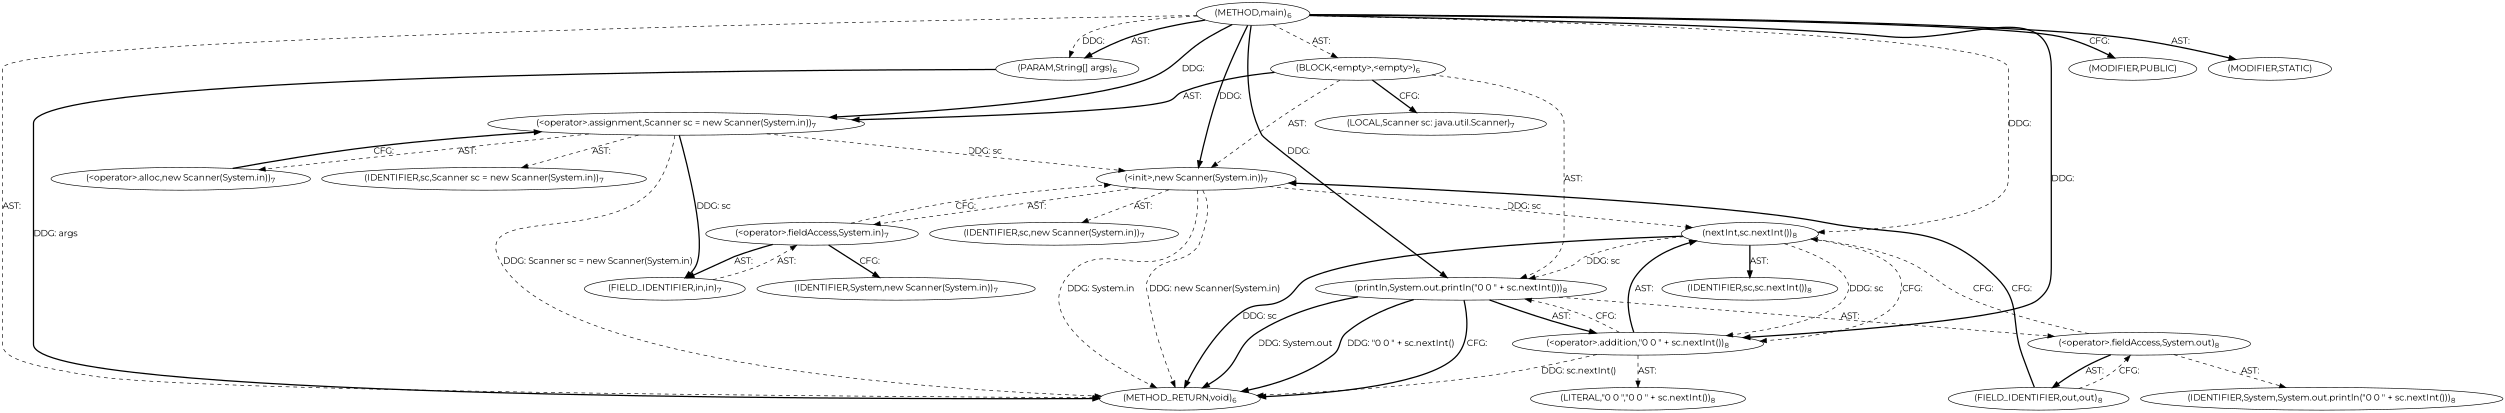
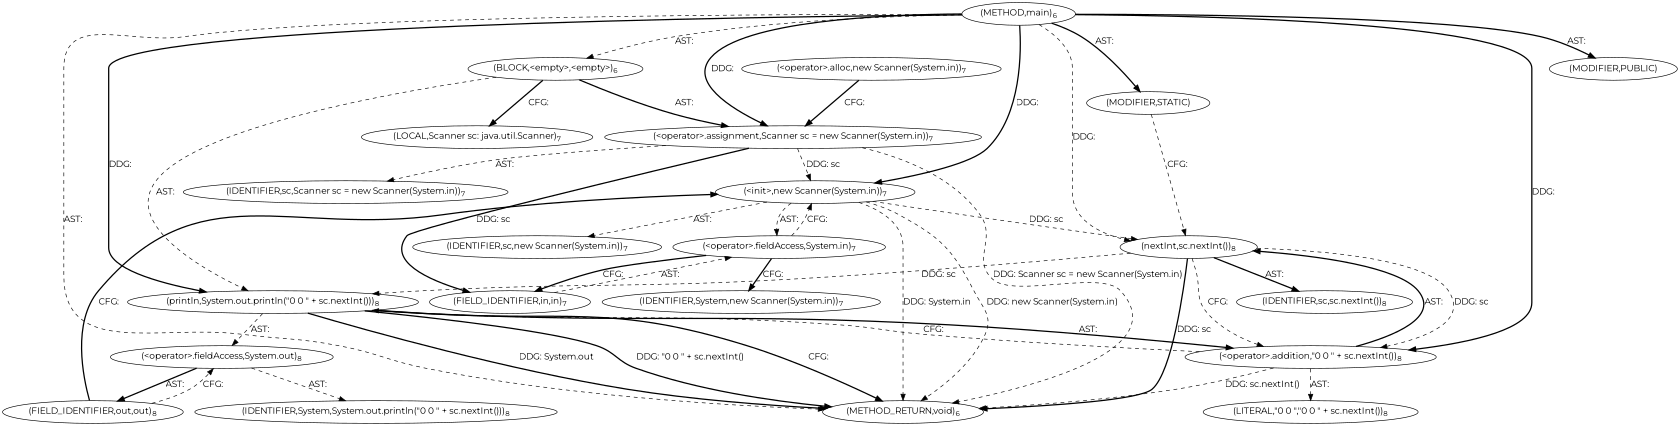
(2101, 41) -> (1578, 41)
(1067, 69) -> none
(1277, 120) -> none
(427, 152) -> none
(745, 261) -> (615, 275)
(1951, 290) -> (1168, 172)
